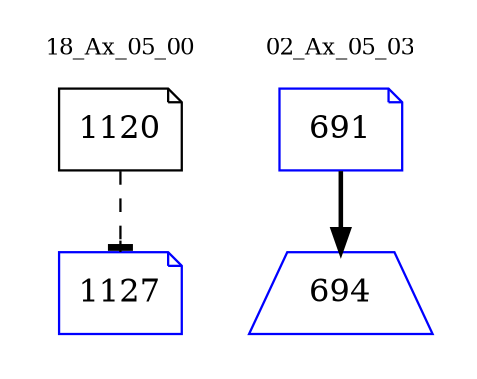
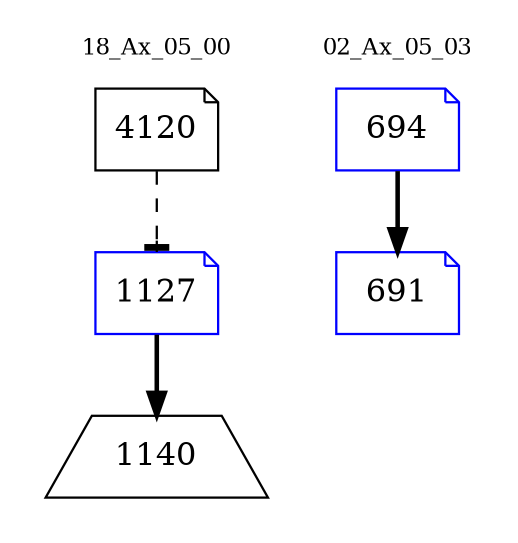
(120, 130) -> (157, 130)
(341, 200) -> (398, 200)
(341, 293) -> (398, 130)
none -> (157, 457)
